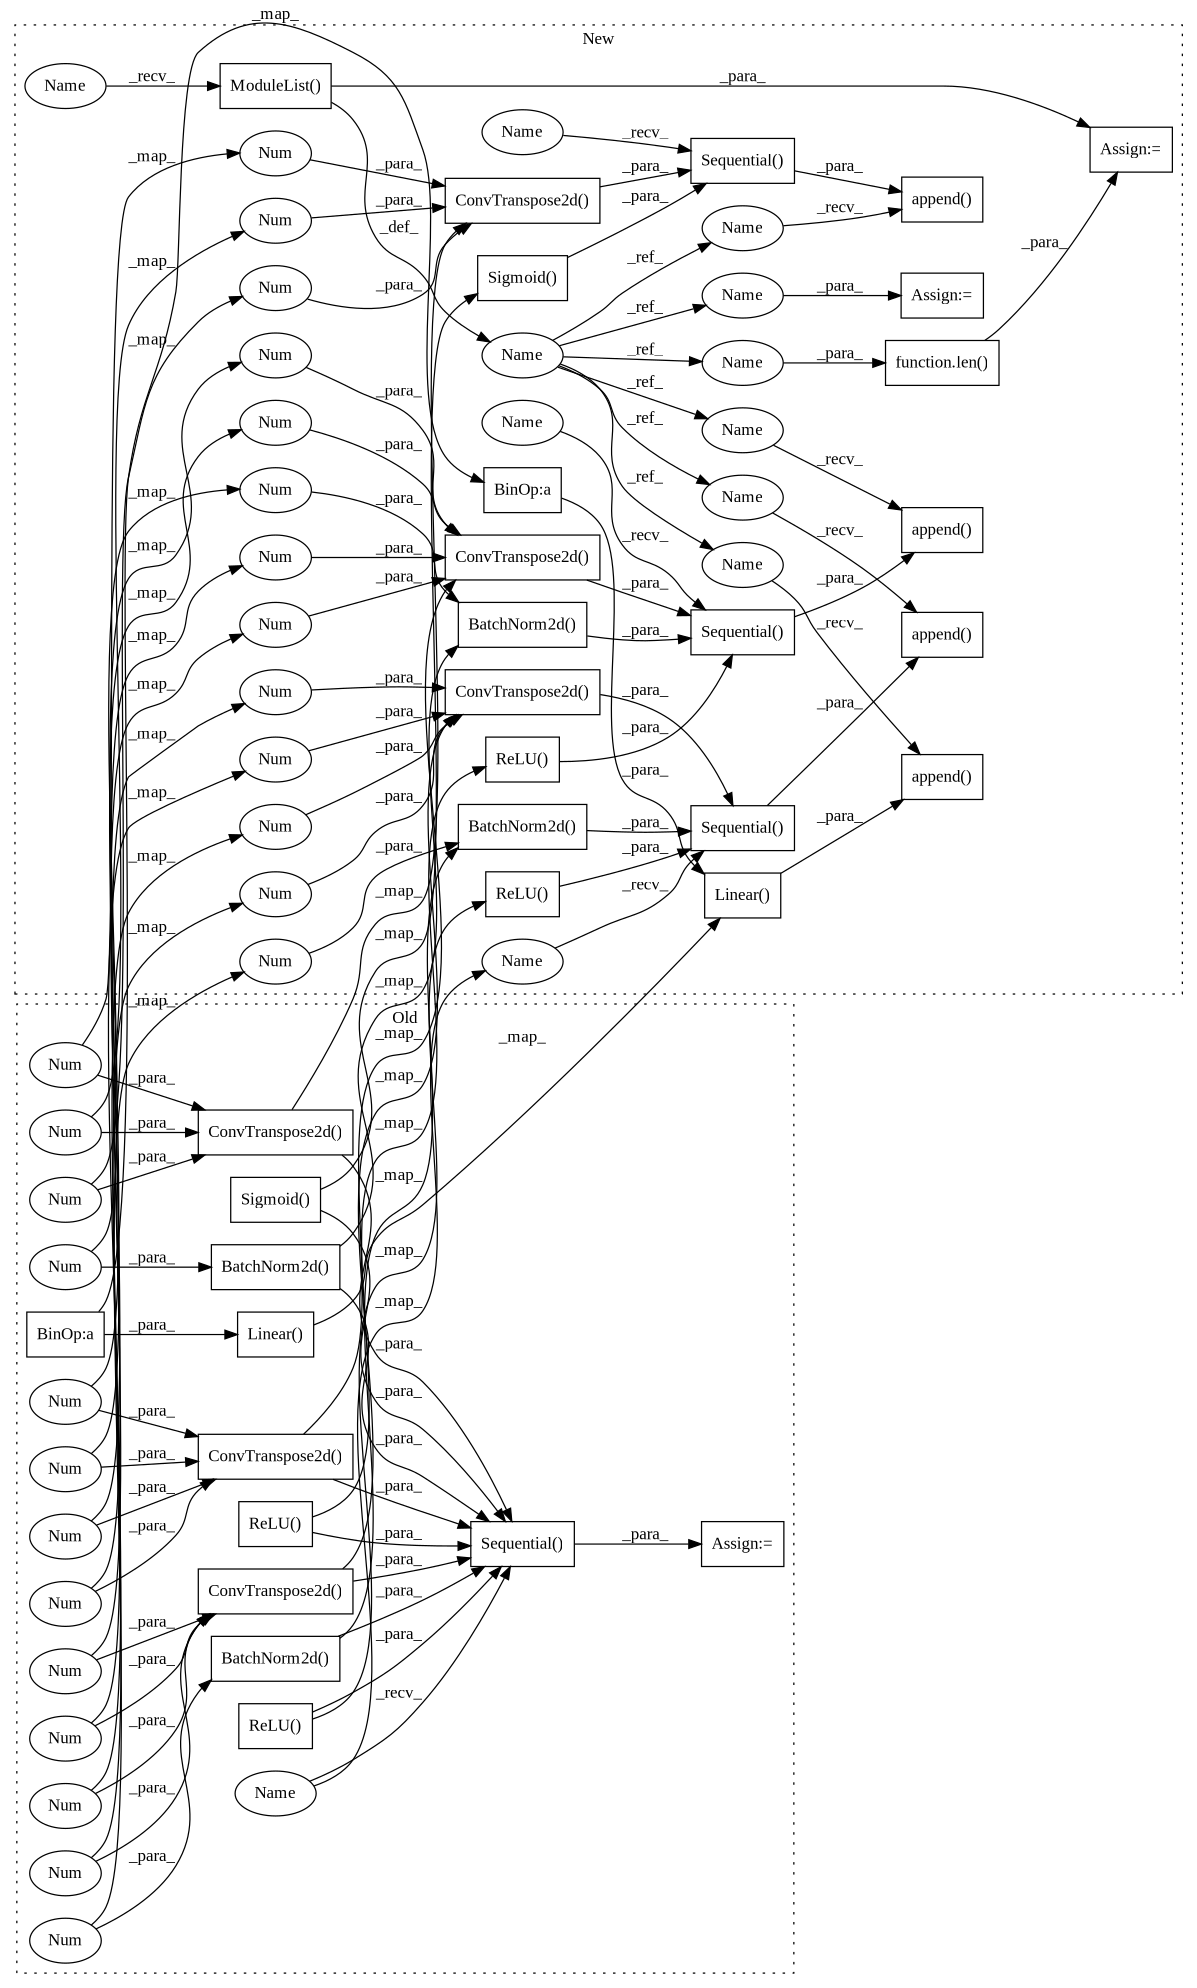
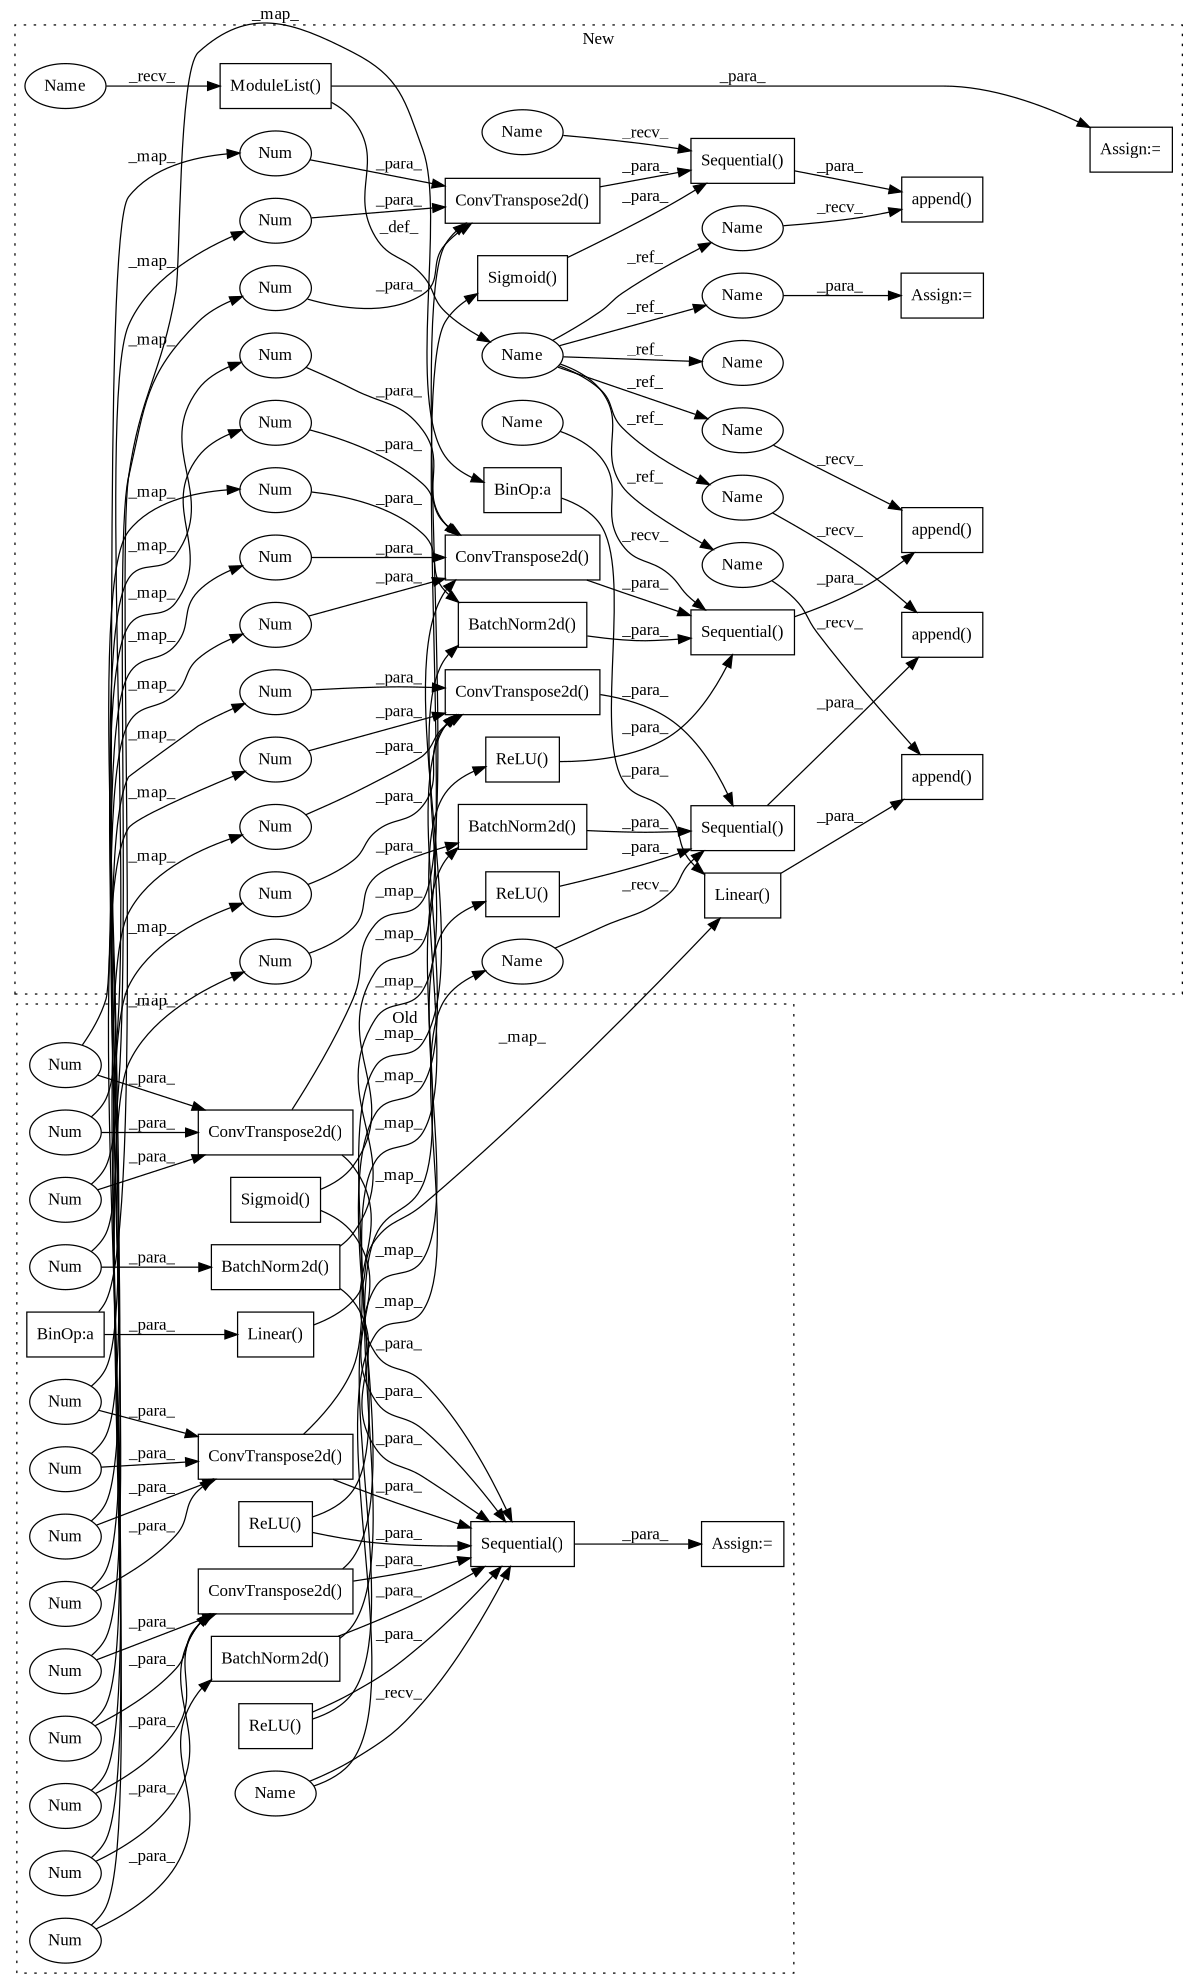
(942, 363) -> none
